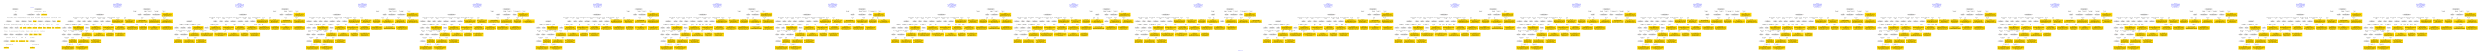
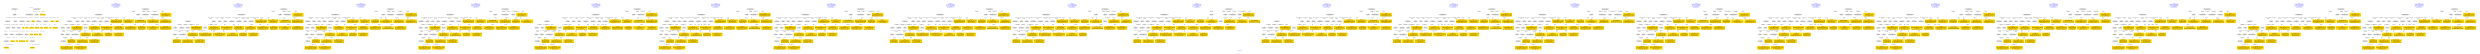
(54, 21) -> (52, 21)
(40, 28) -> none
